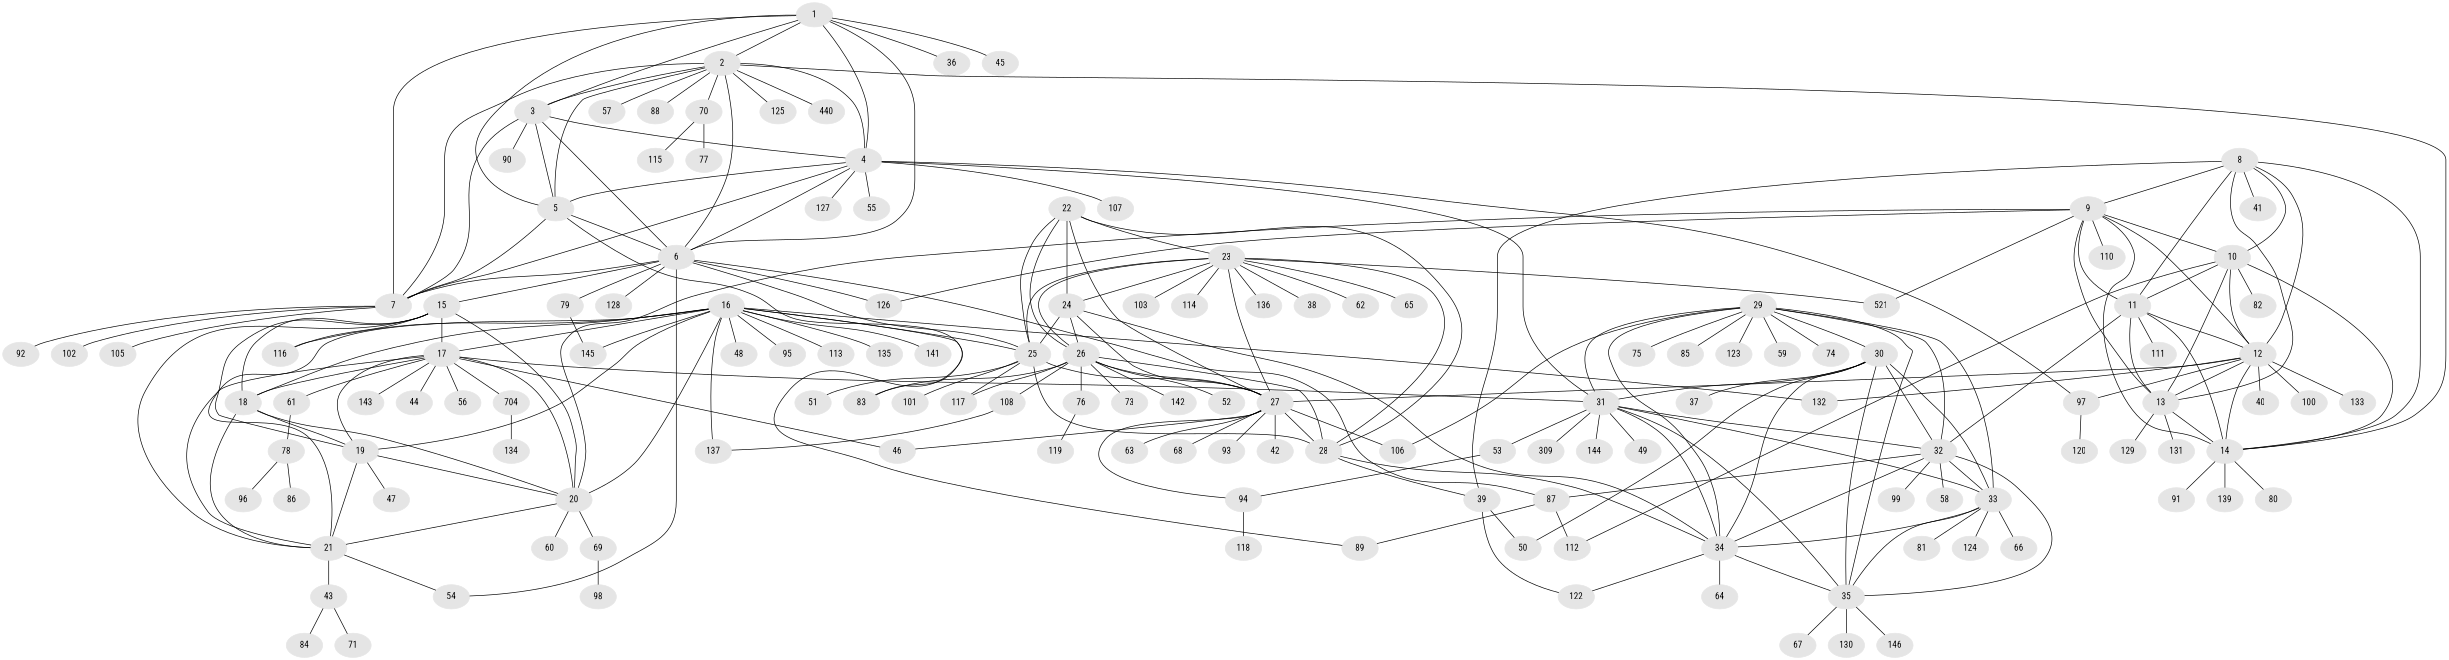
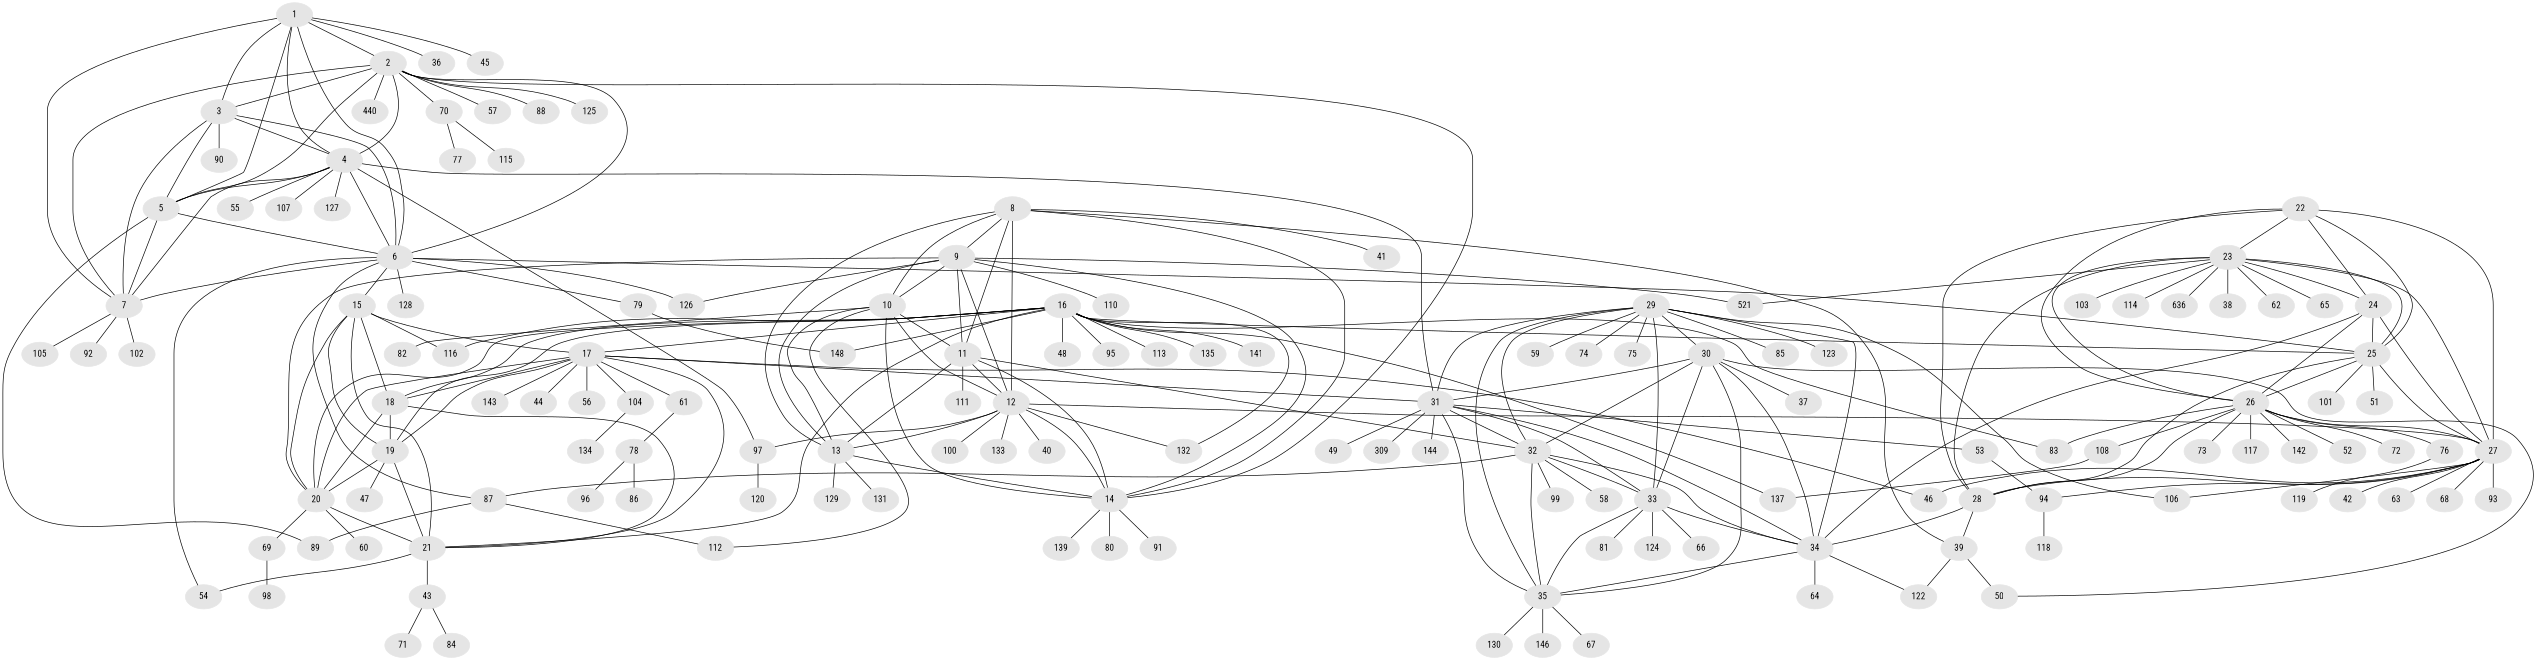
(1264, 306) -> (2179, 306)
(588, 354) -> (838, 354)
(1005, 372) -> (2311, 379)
(511, 403) -> (635, 403)
none -> (2396, 451)
